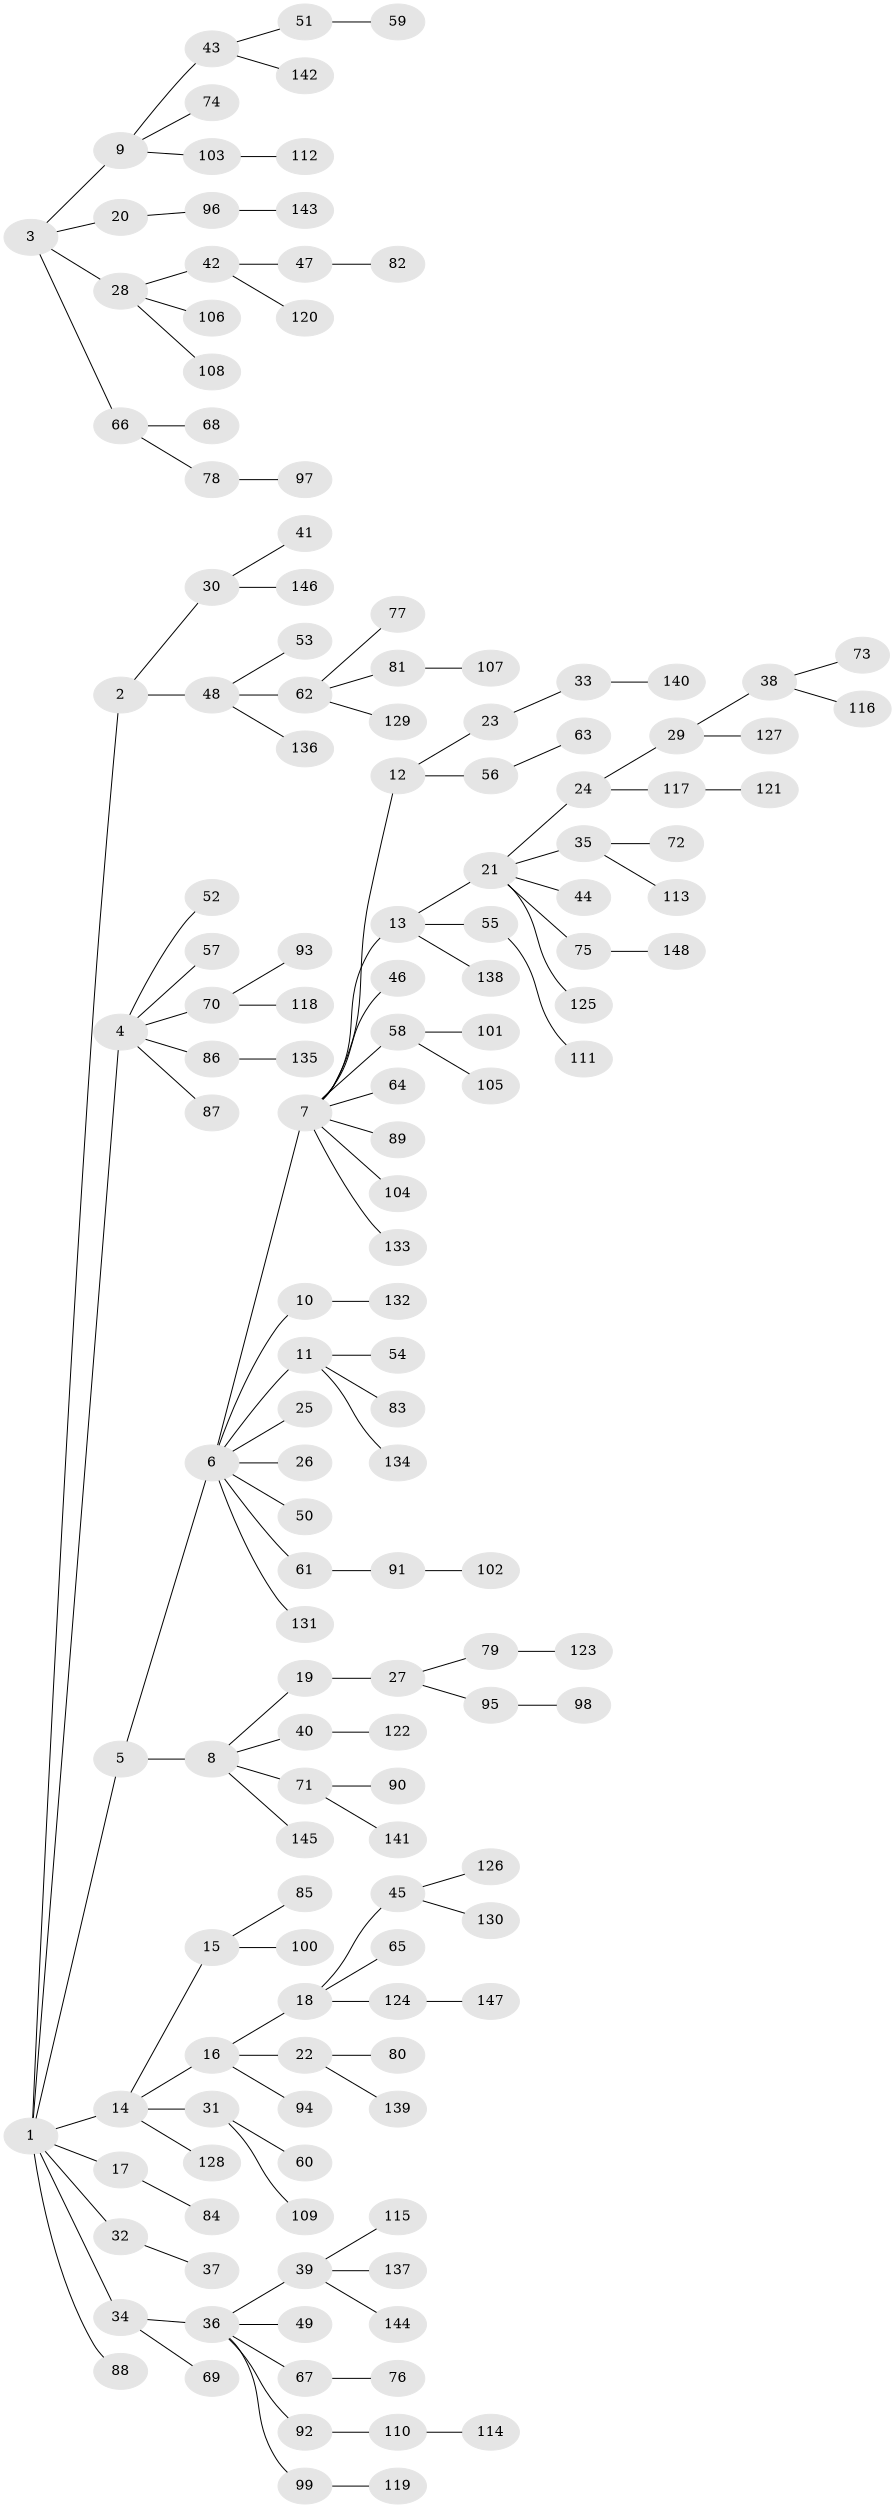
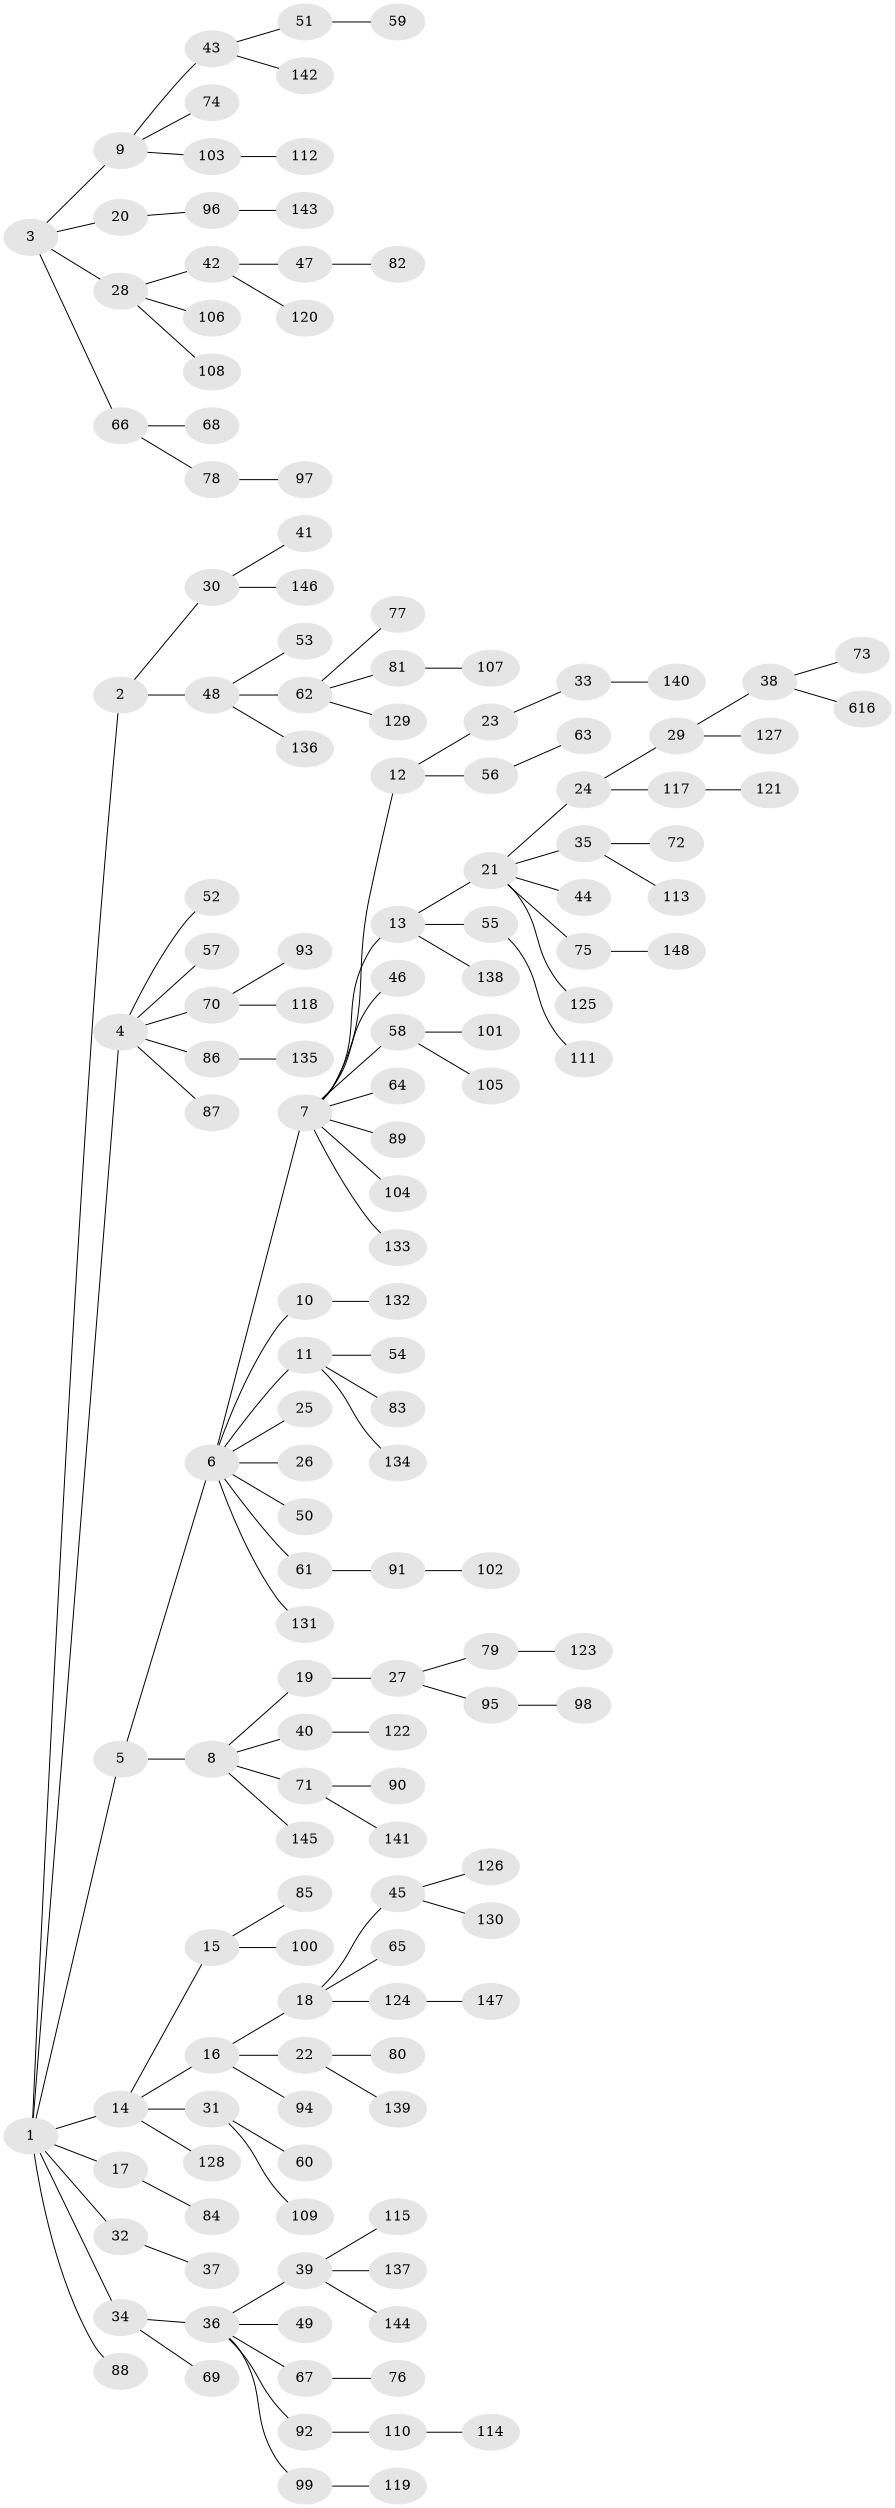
(863, 709) -> (863, 709)
